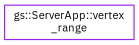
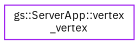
(69, 22) -> (69, 22)
